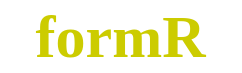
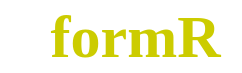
(121, 37) -> (136, 37)
